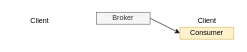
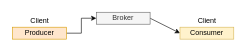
none -> (81, 21)
none -> (39, 33)
